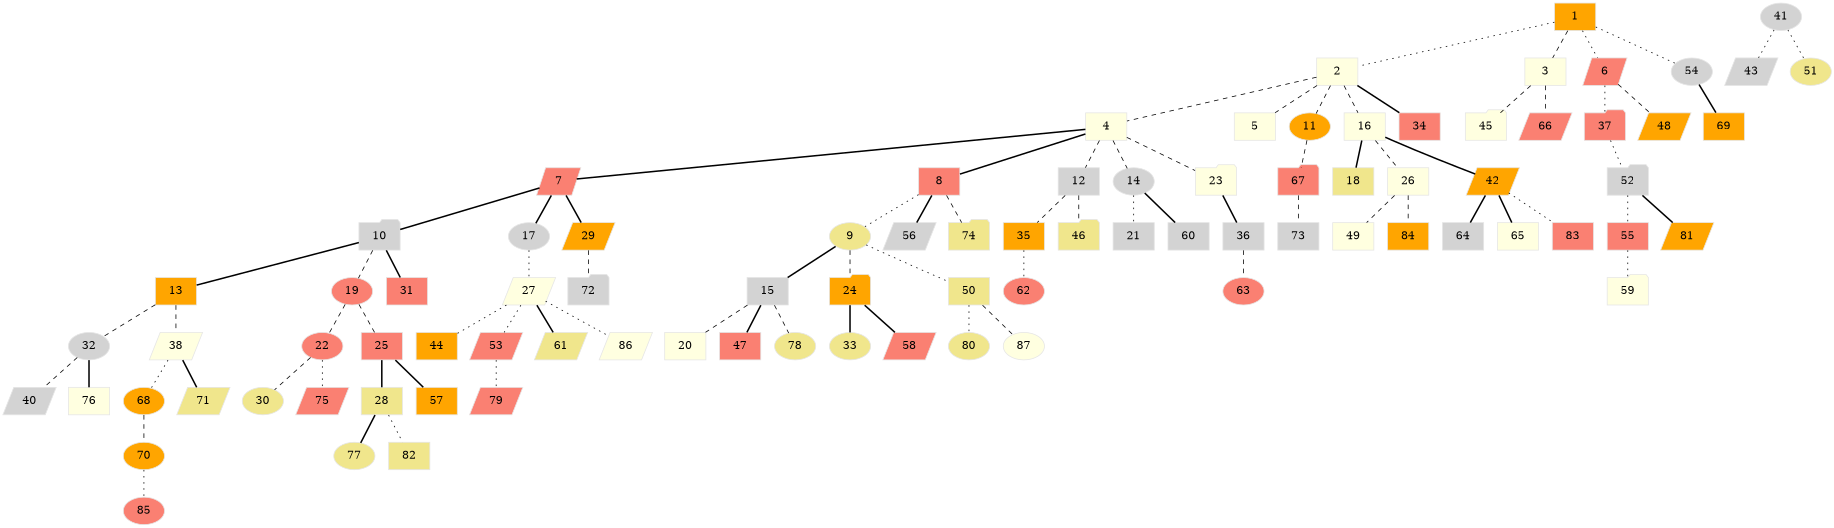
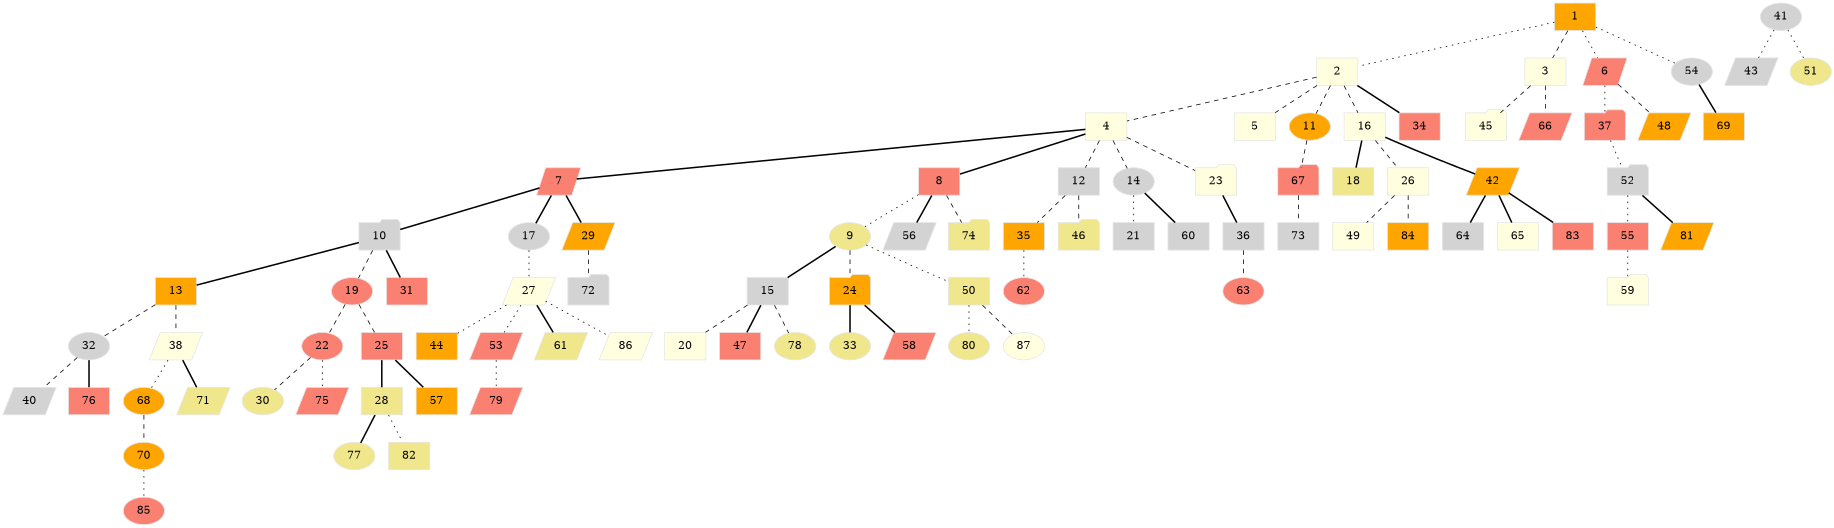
(1531, 208) -> (1531, 208)
(89, 401) -> (89, 401)
